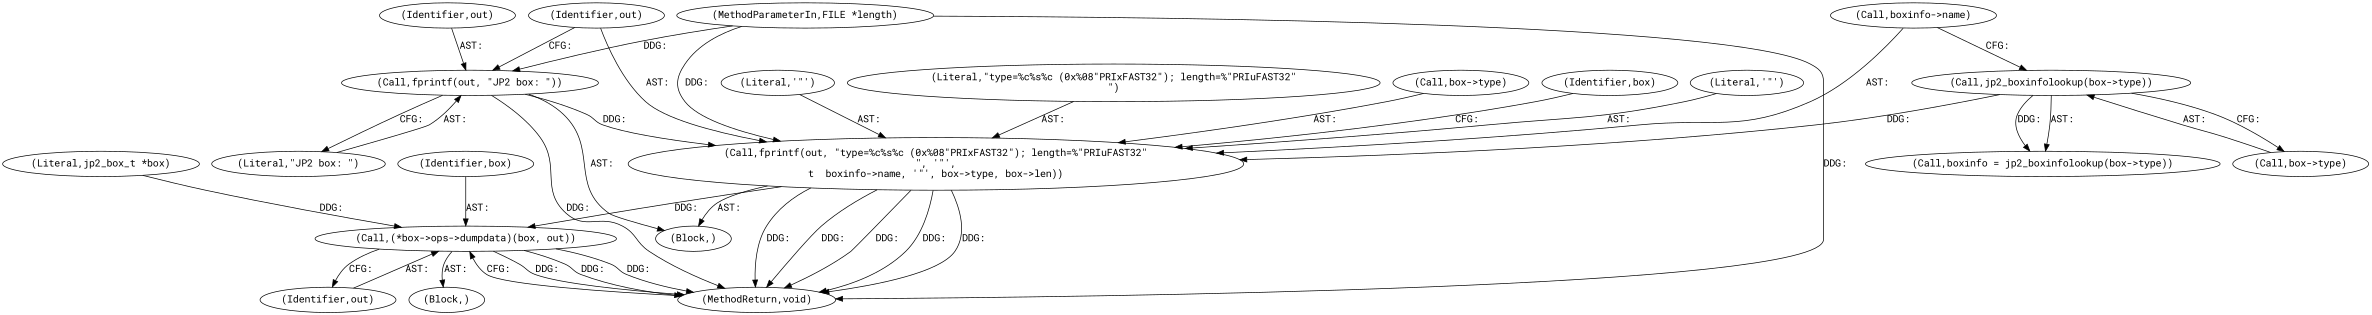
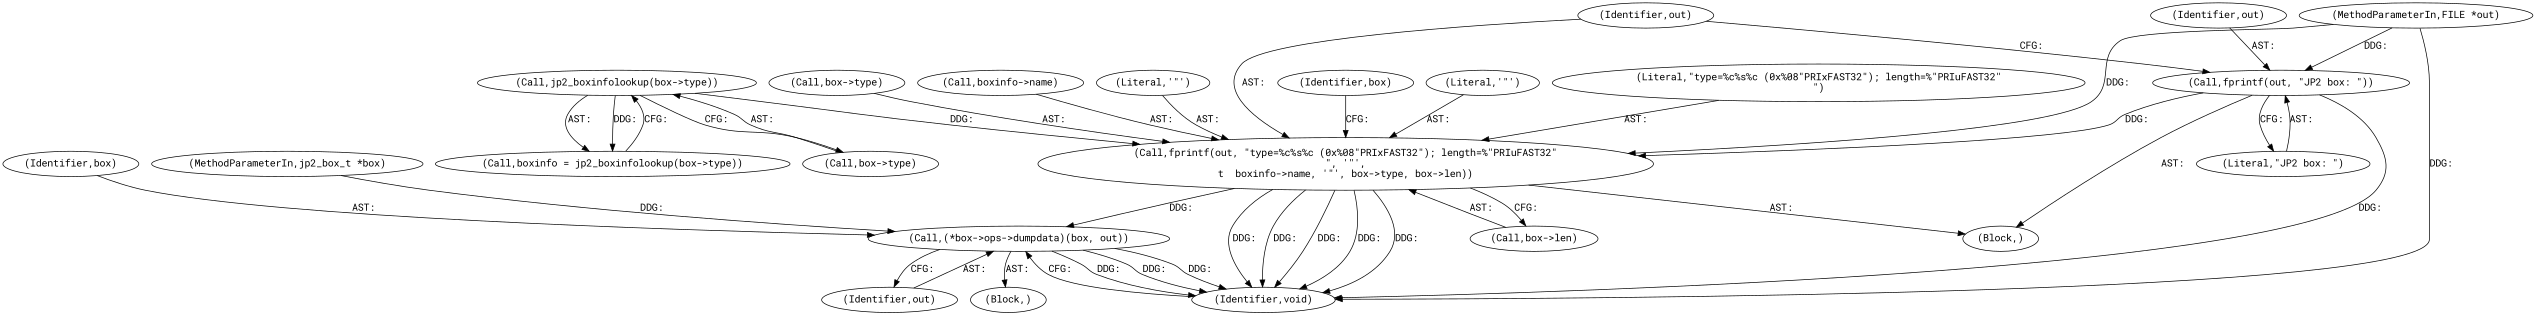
(805, 15) -> (2416, 15)
(1979, 47) -> (642, 127)
(101, 164) -> (287, 164)
none -> (1534, 239)
(757, 300) -> (1263, 300)
